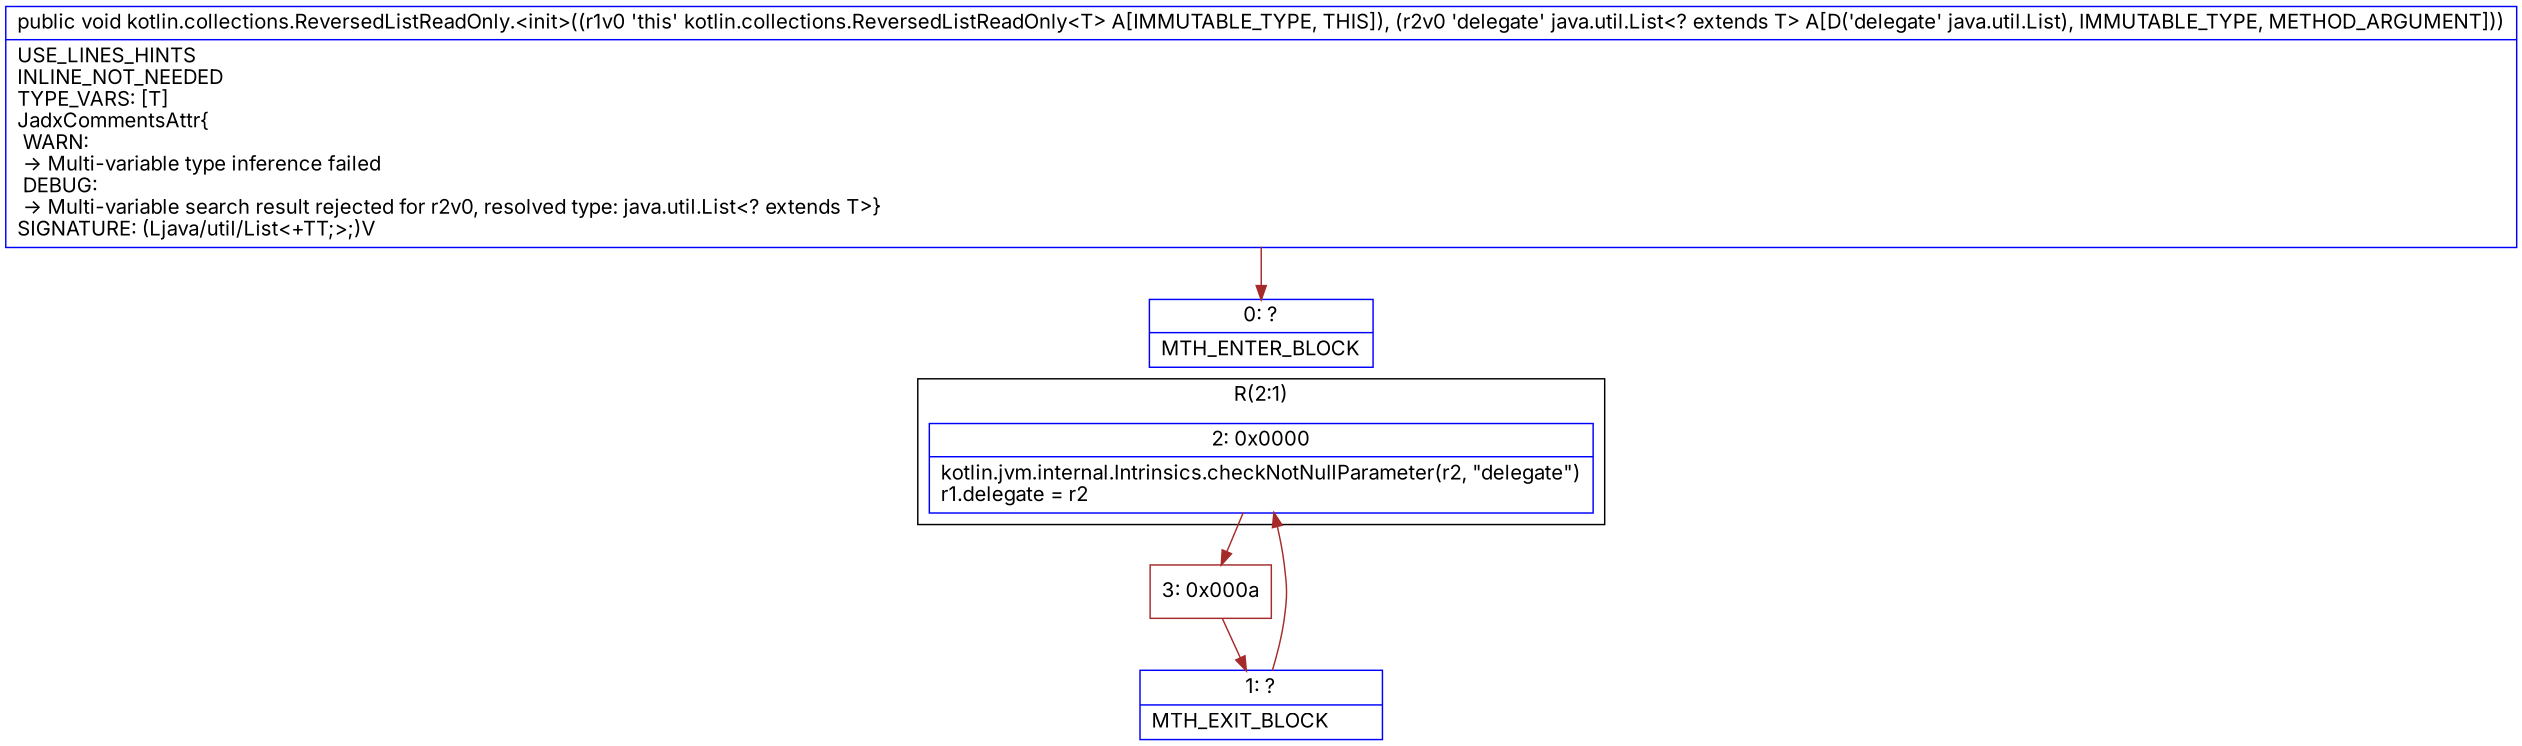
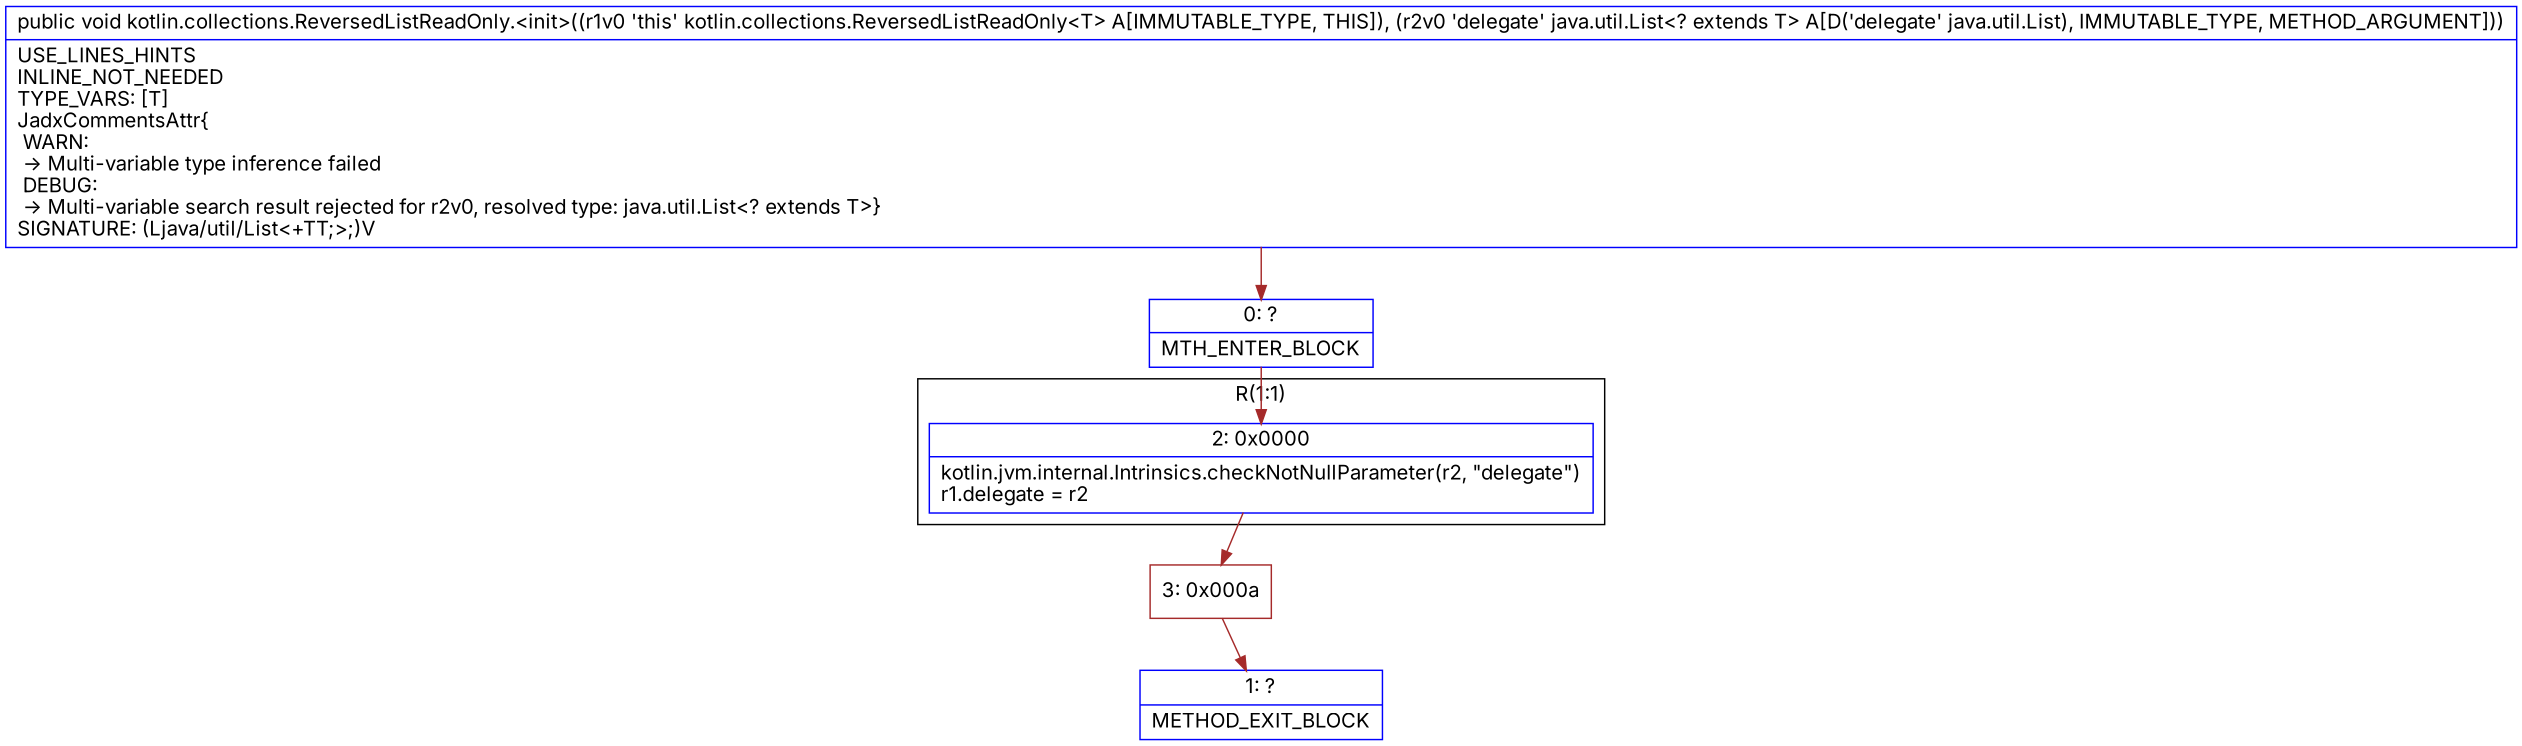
(1261, 395) -> (1261, 395)
(1286, 599) -> (1261, 388)
(1241, 722) -> (1261, 722)
